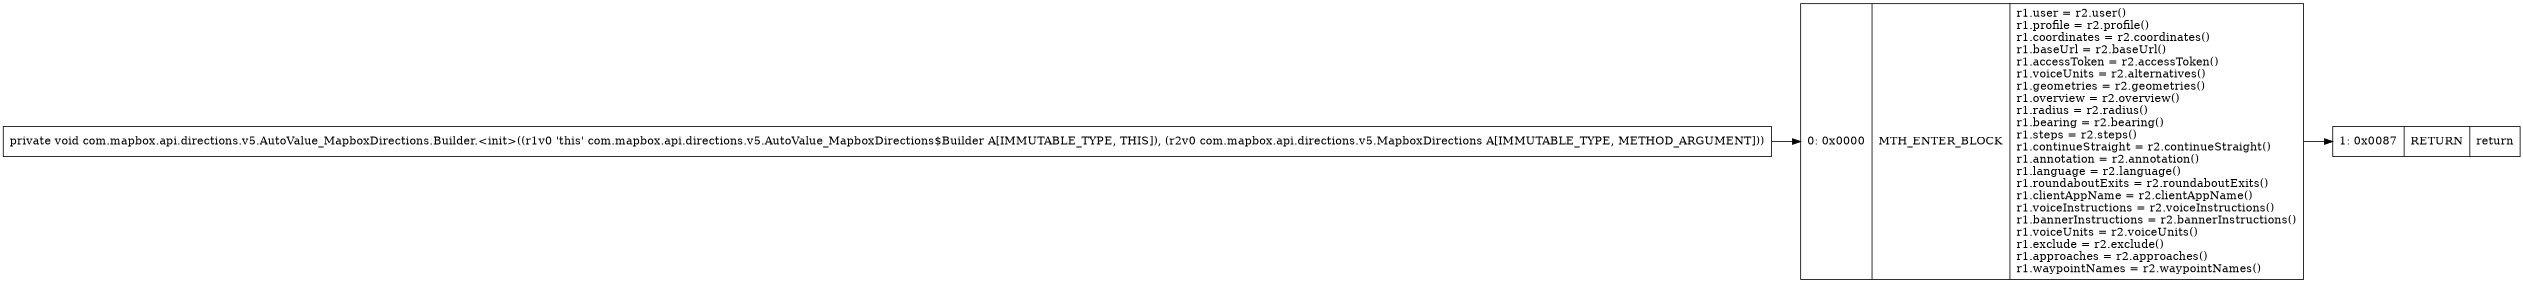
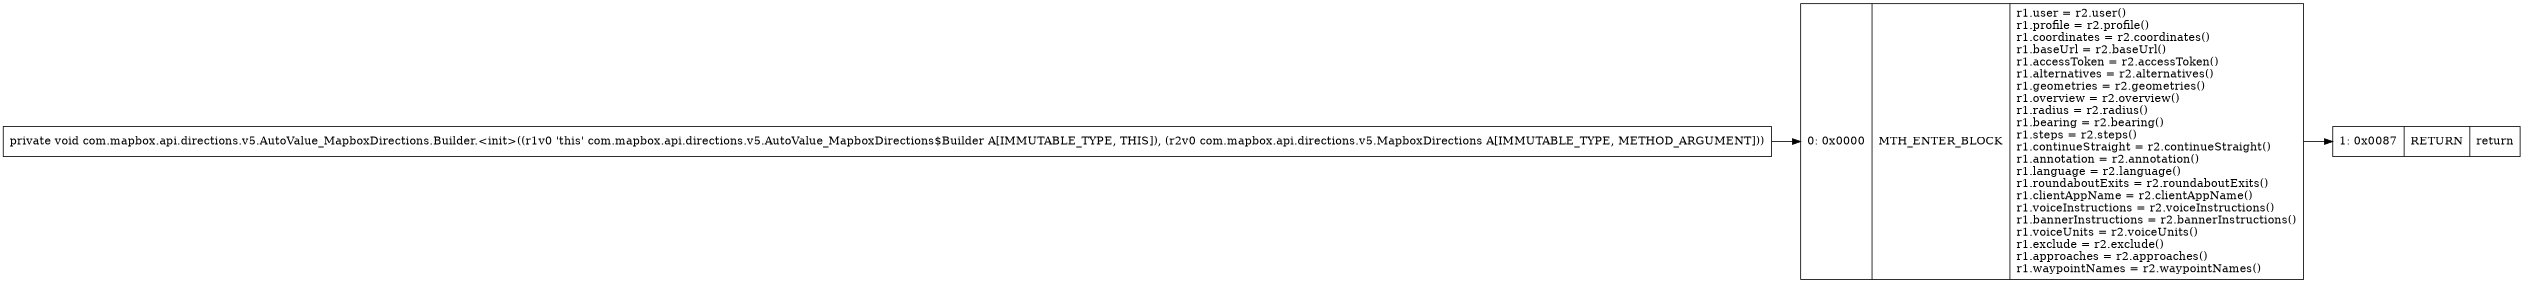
(2111, 74) -> (2115, 74)
